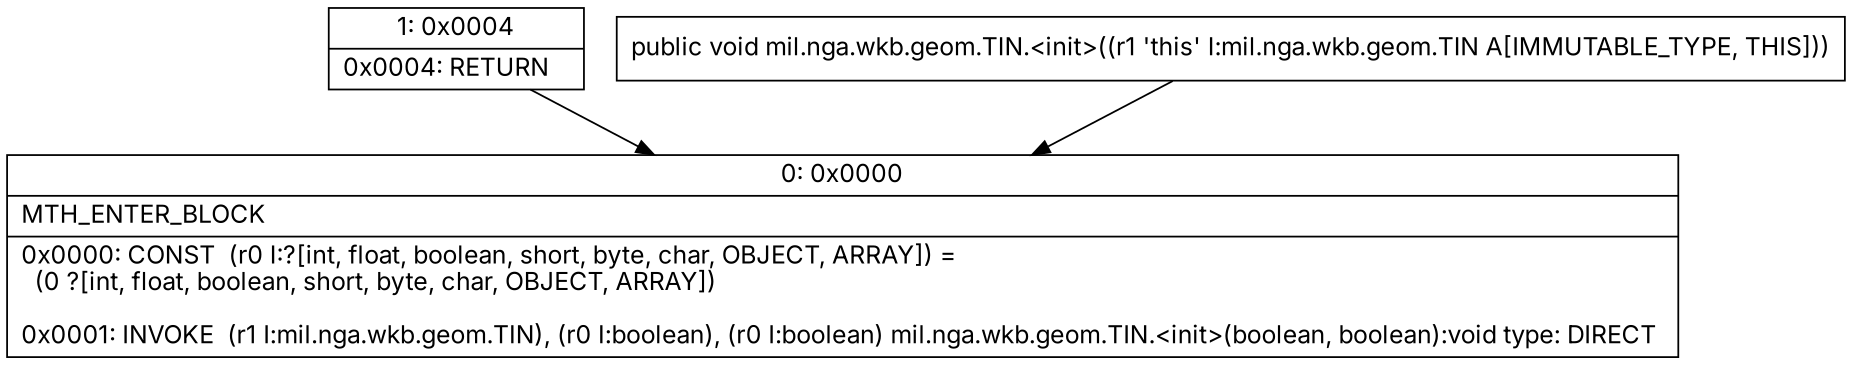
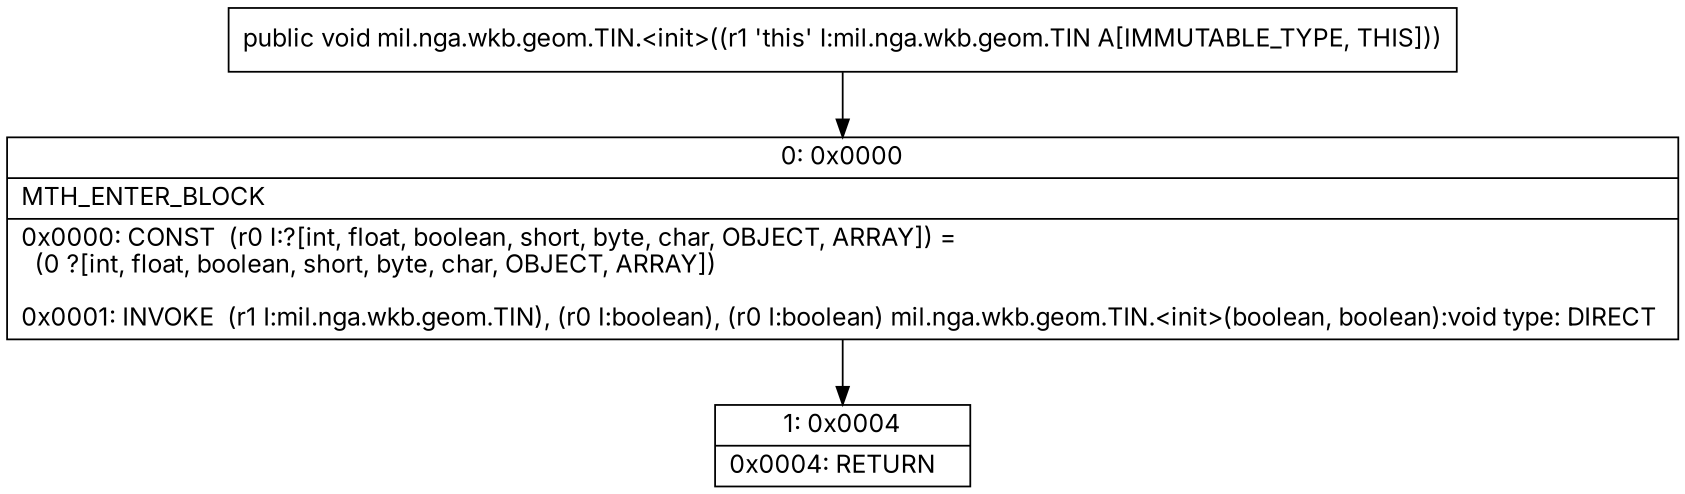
(584, 118) -> (843, 363)
